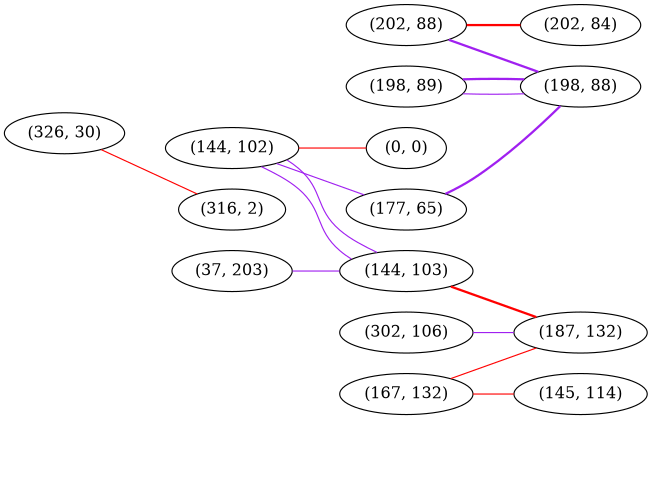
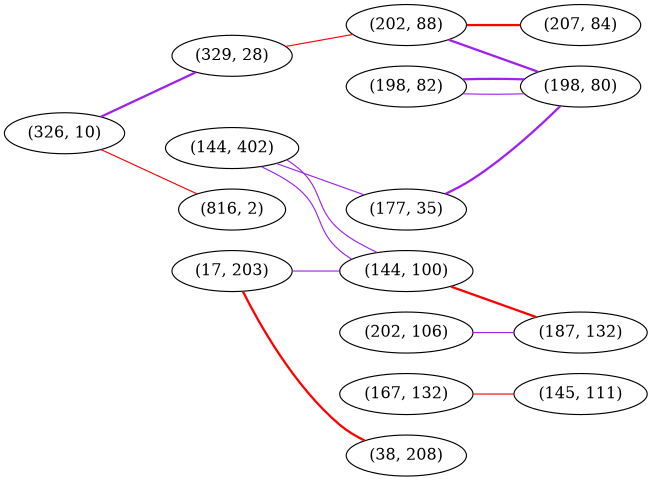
(581, 25) -> (581, 25)
none -> (232, 56)
(406, 87) -> (406, 87)
(581, 87) -> (581, 87)
(65, 133) -> (65, 133)
(232, 148) -> (232, 148)
(406, 148) -> none
(232, 210) -> (232, 210)
(406, 210) -> (406, 210)
(232, 271) -> (232, 271)
(406, 271) -> (406, 271)
(406, 333) -> (406, 333)
(494, 363) -> none
(581, 394) -> (581, 394)
none -> (406, 456)
